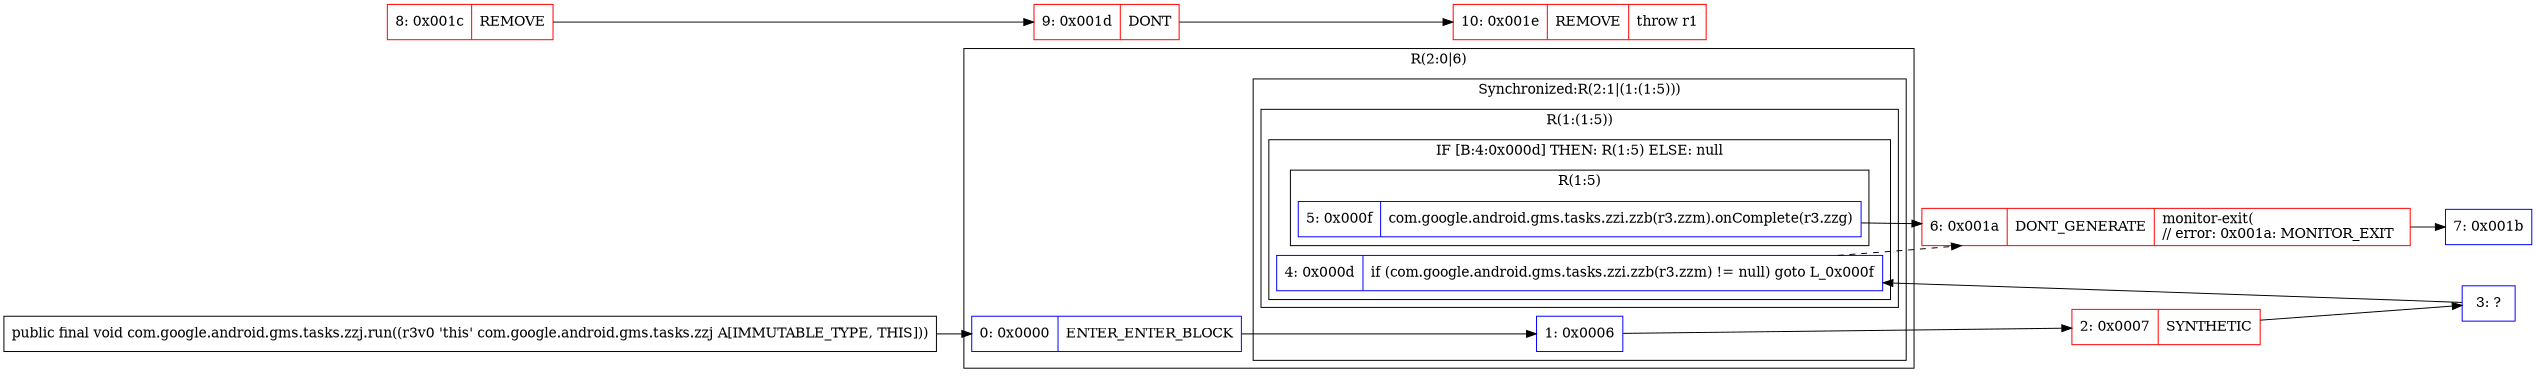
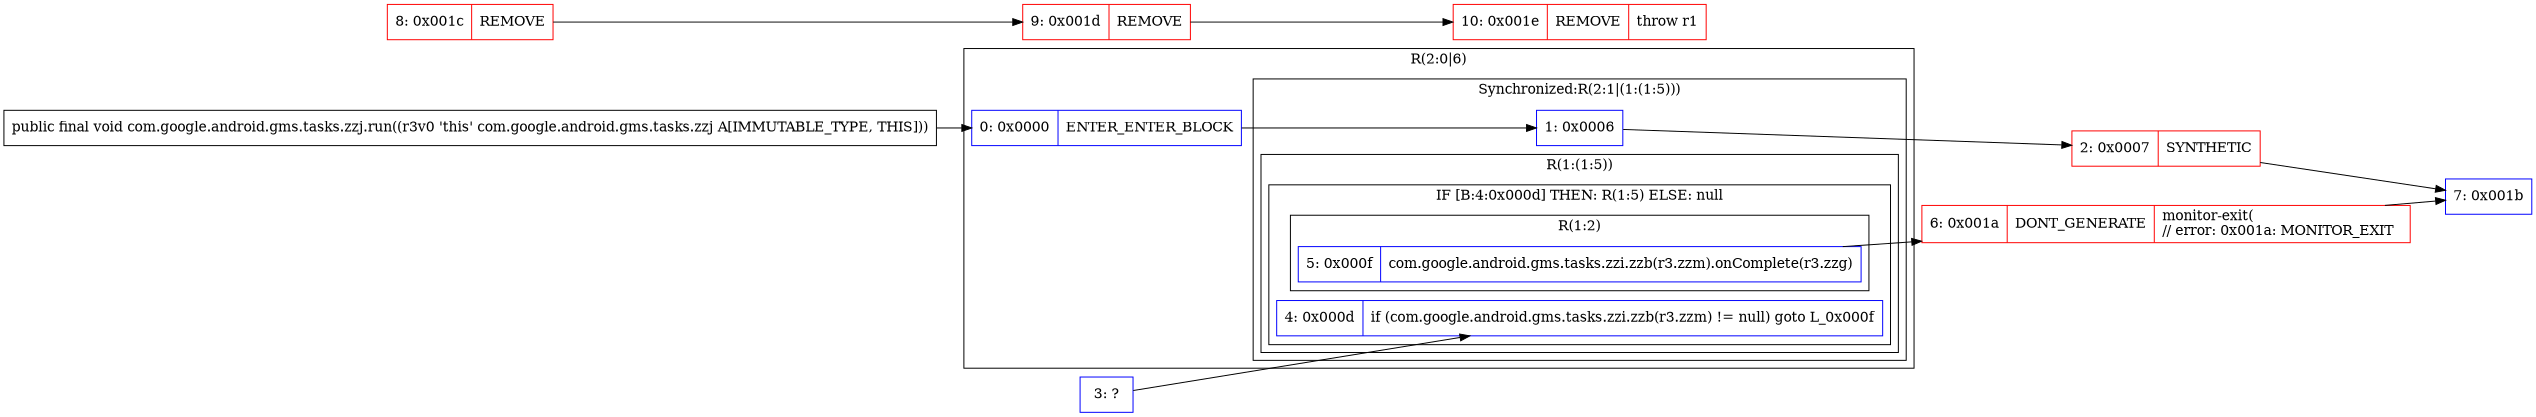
(1150, 22) -> (1150, 22)
(1580, 181) -> (1580, 227)
(1883, 252) -> none
(2356, 313) -> (2348, 176)
